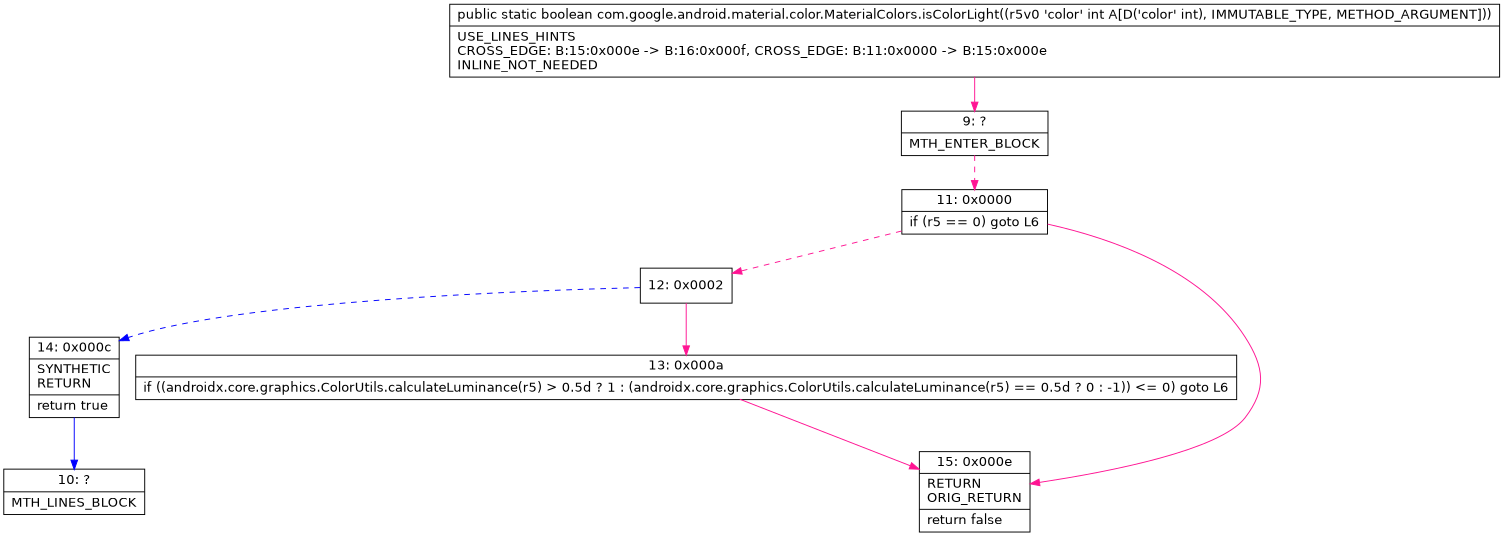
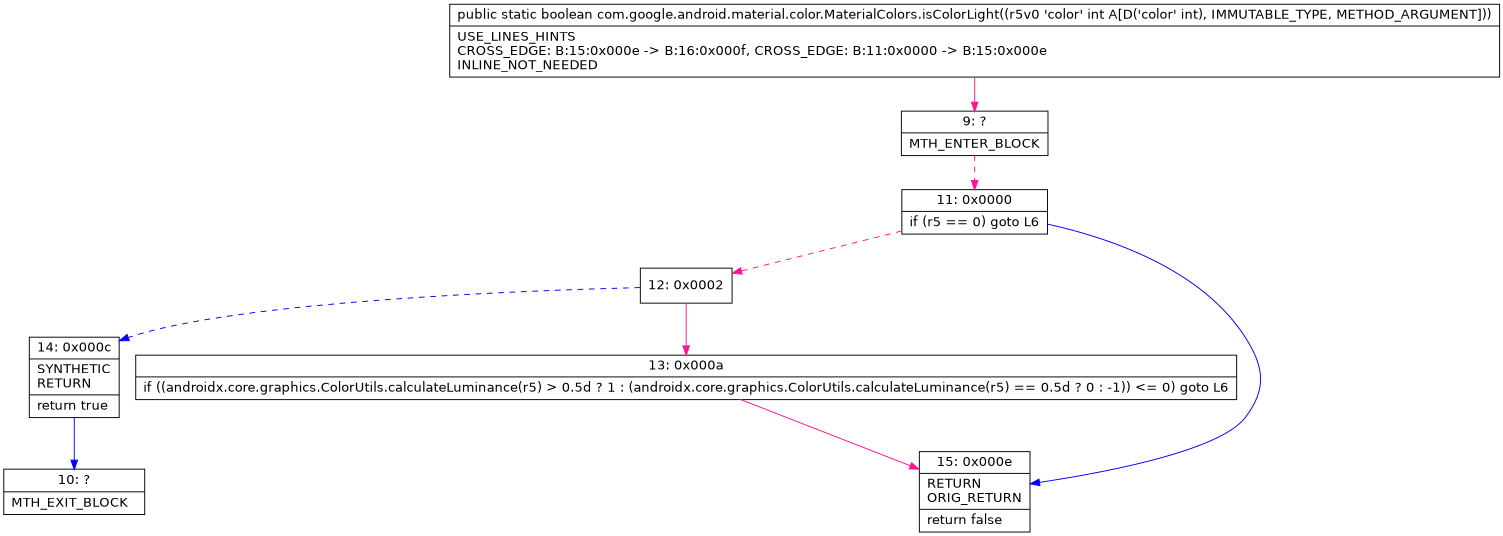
(1260, 370) -> (1260, 370)
(74, 503) -> (70, 503)
